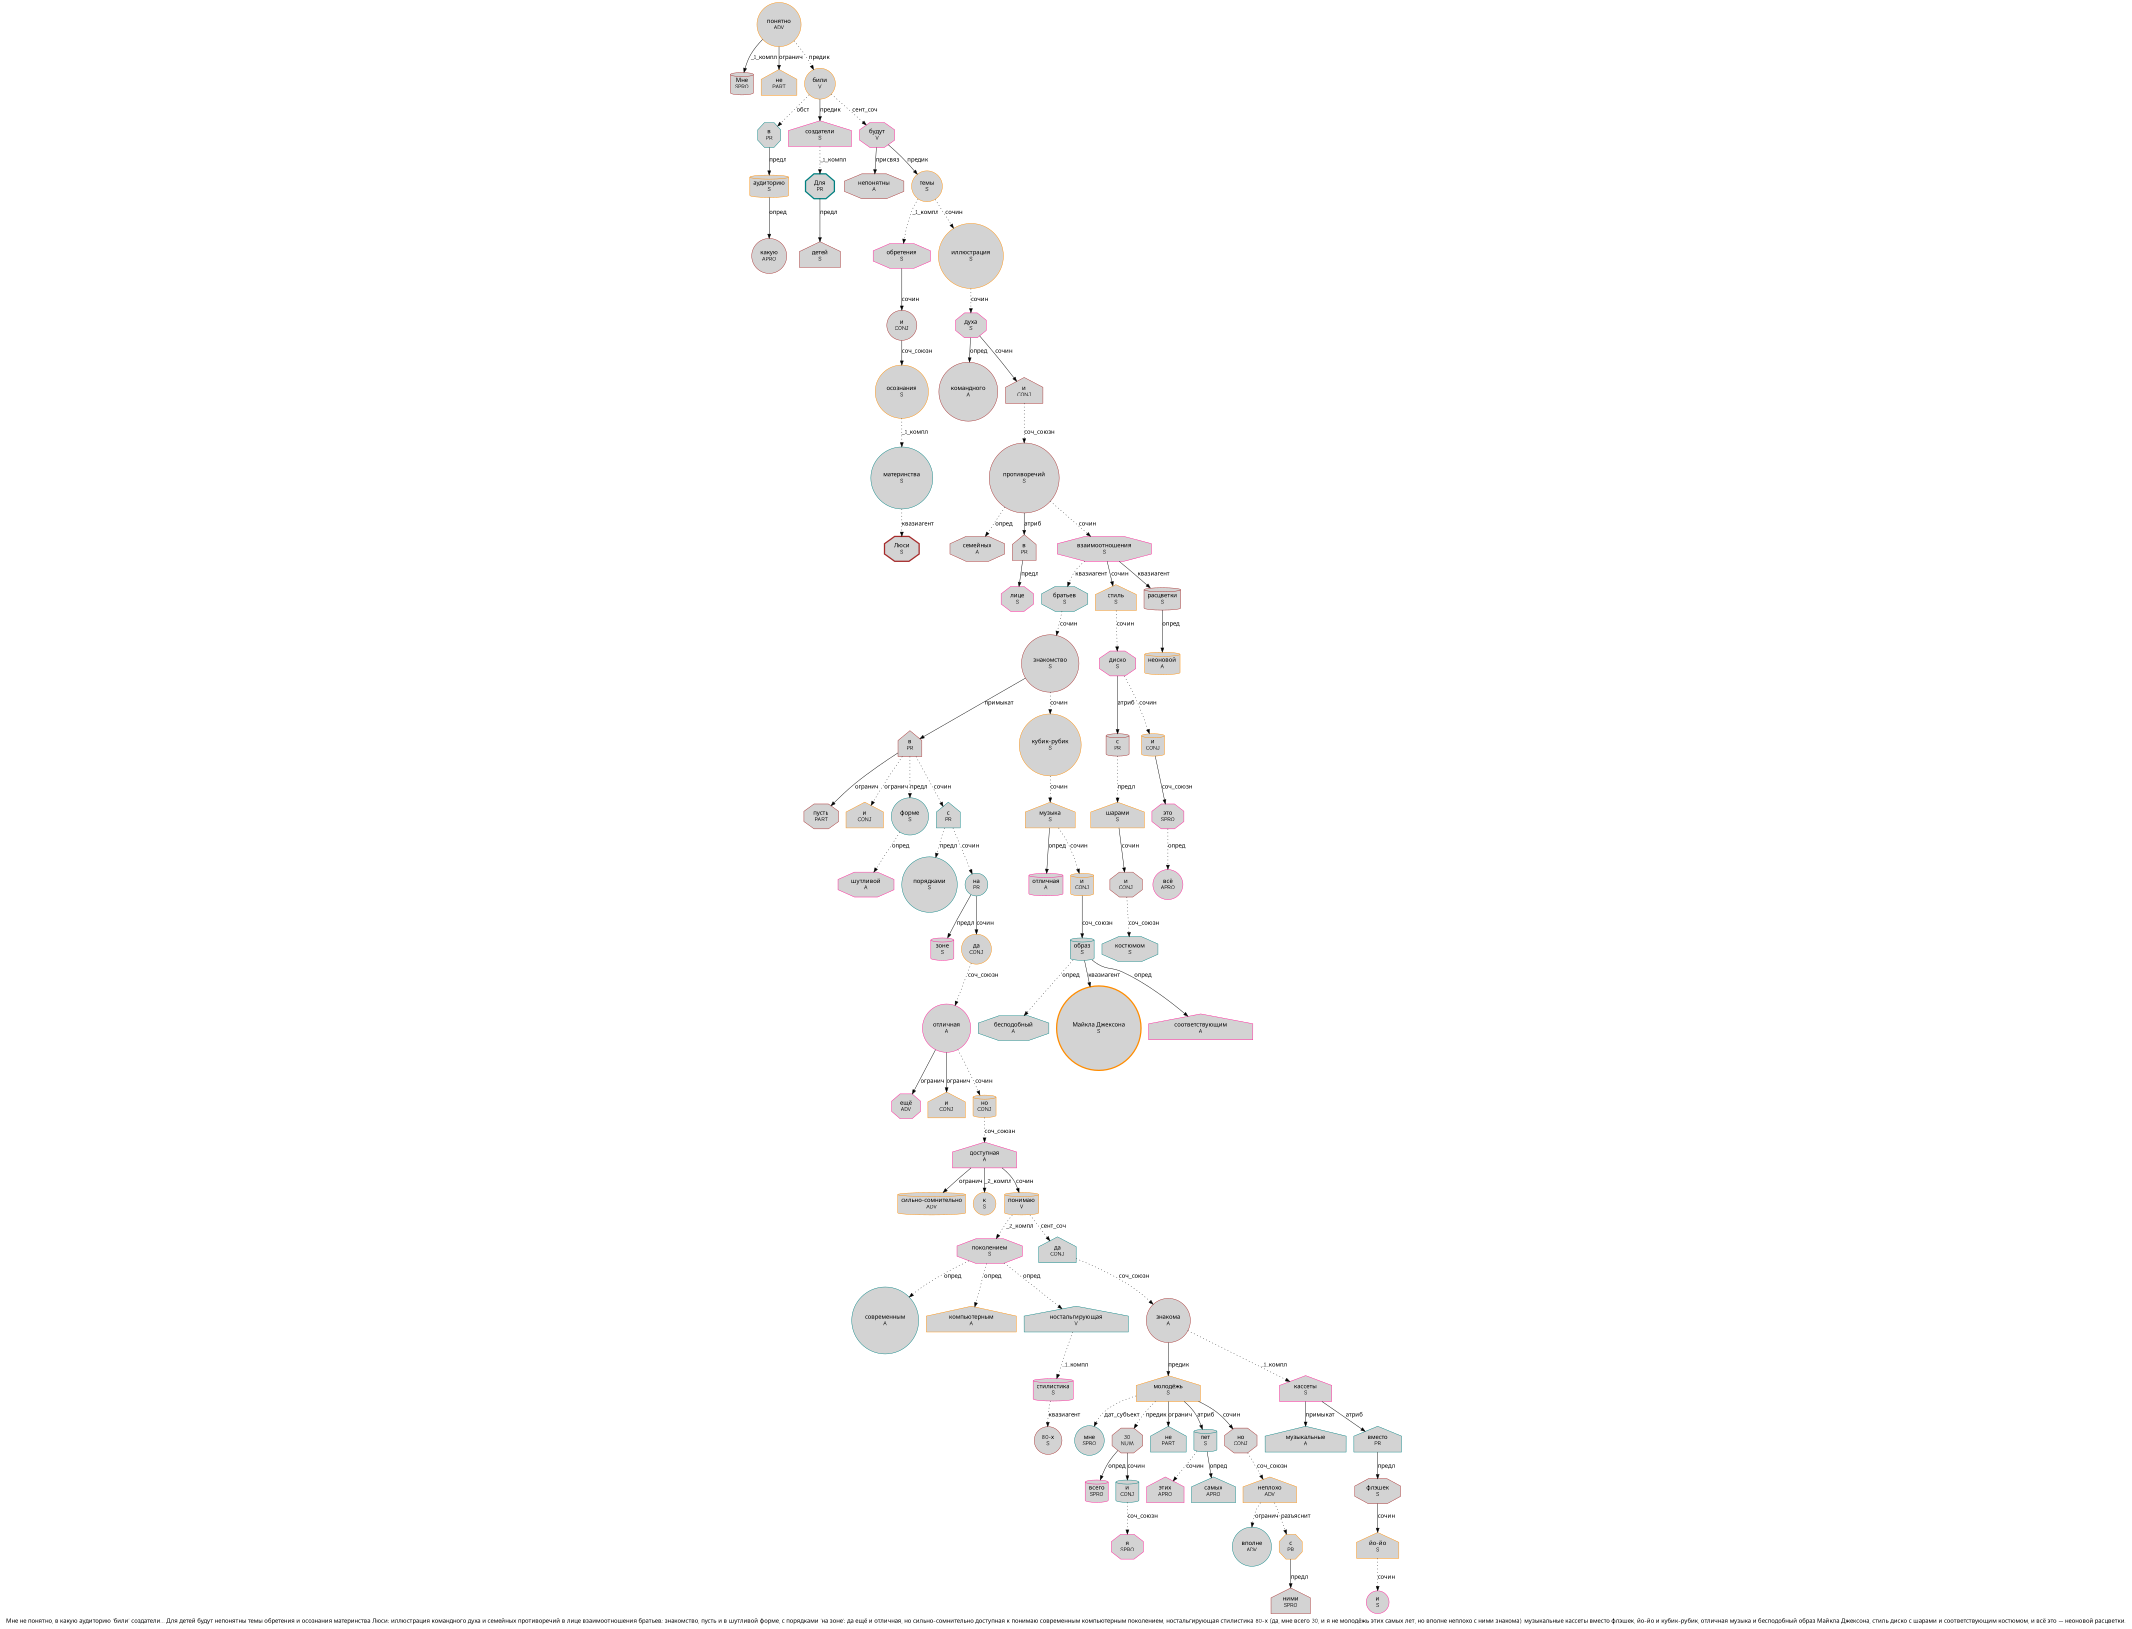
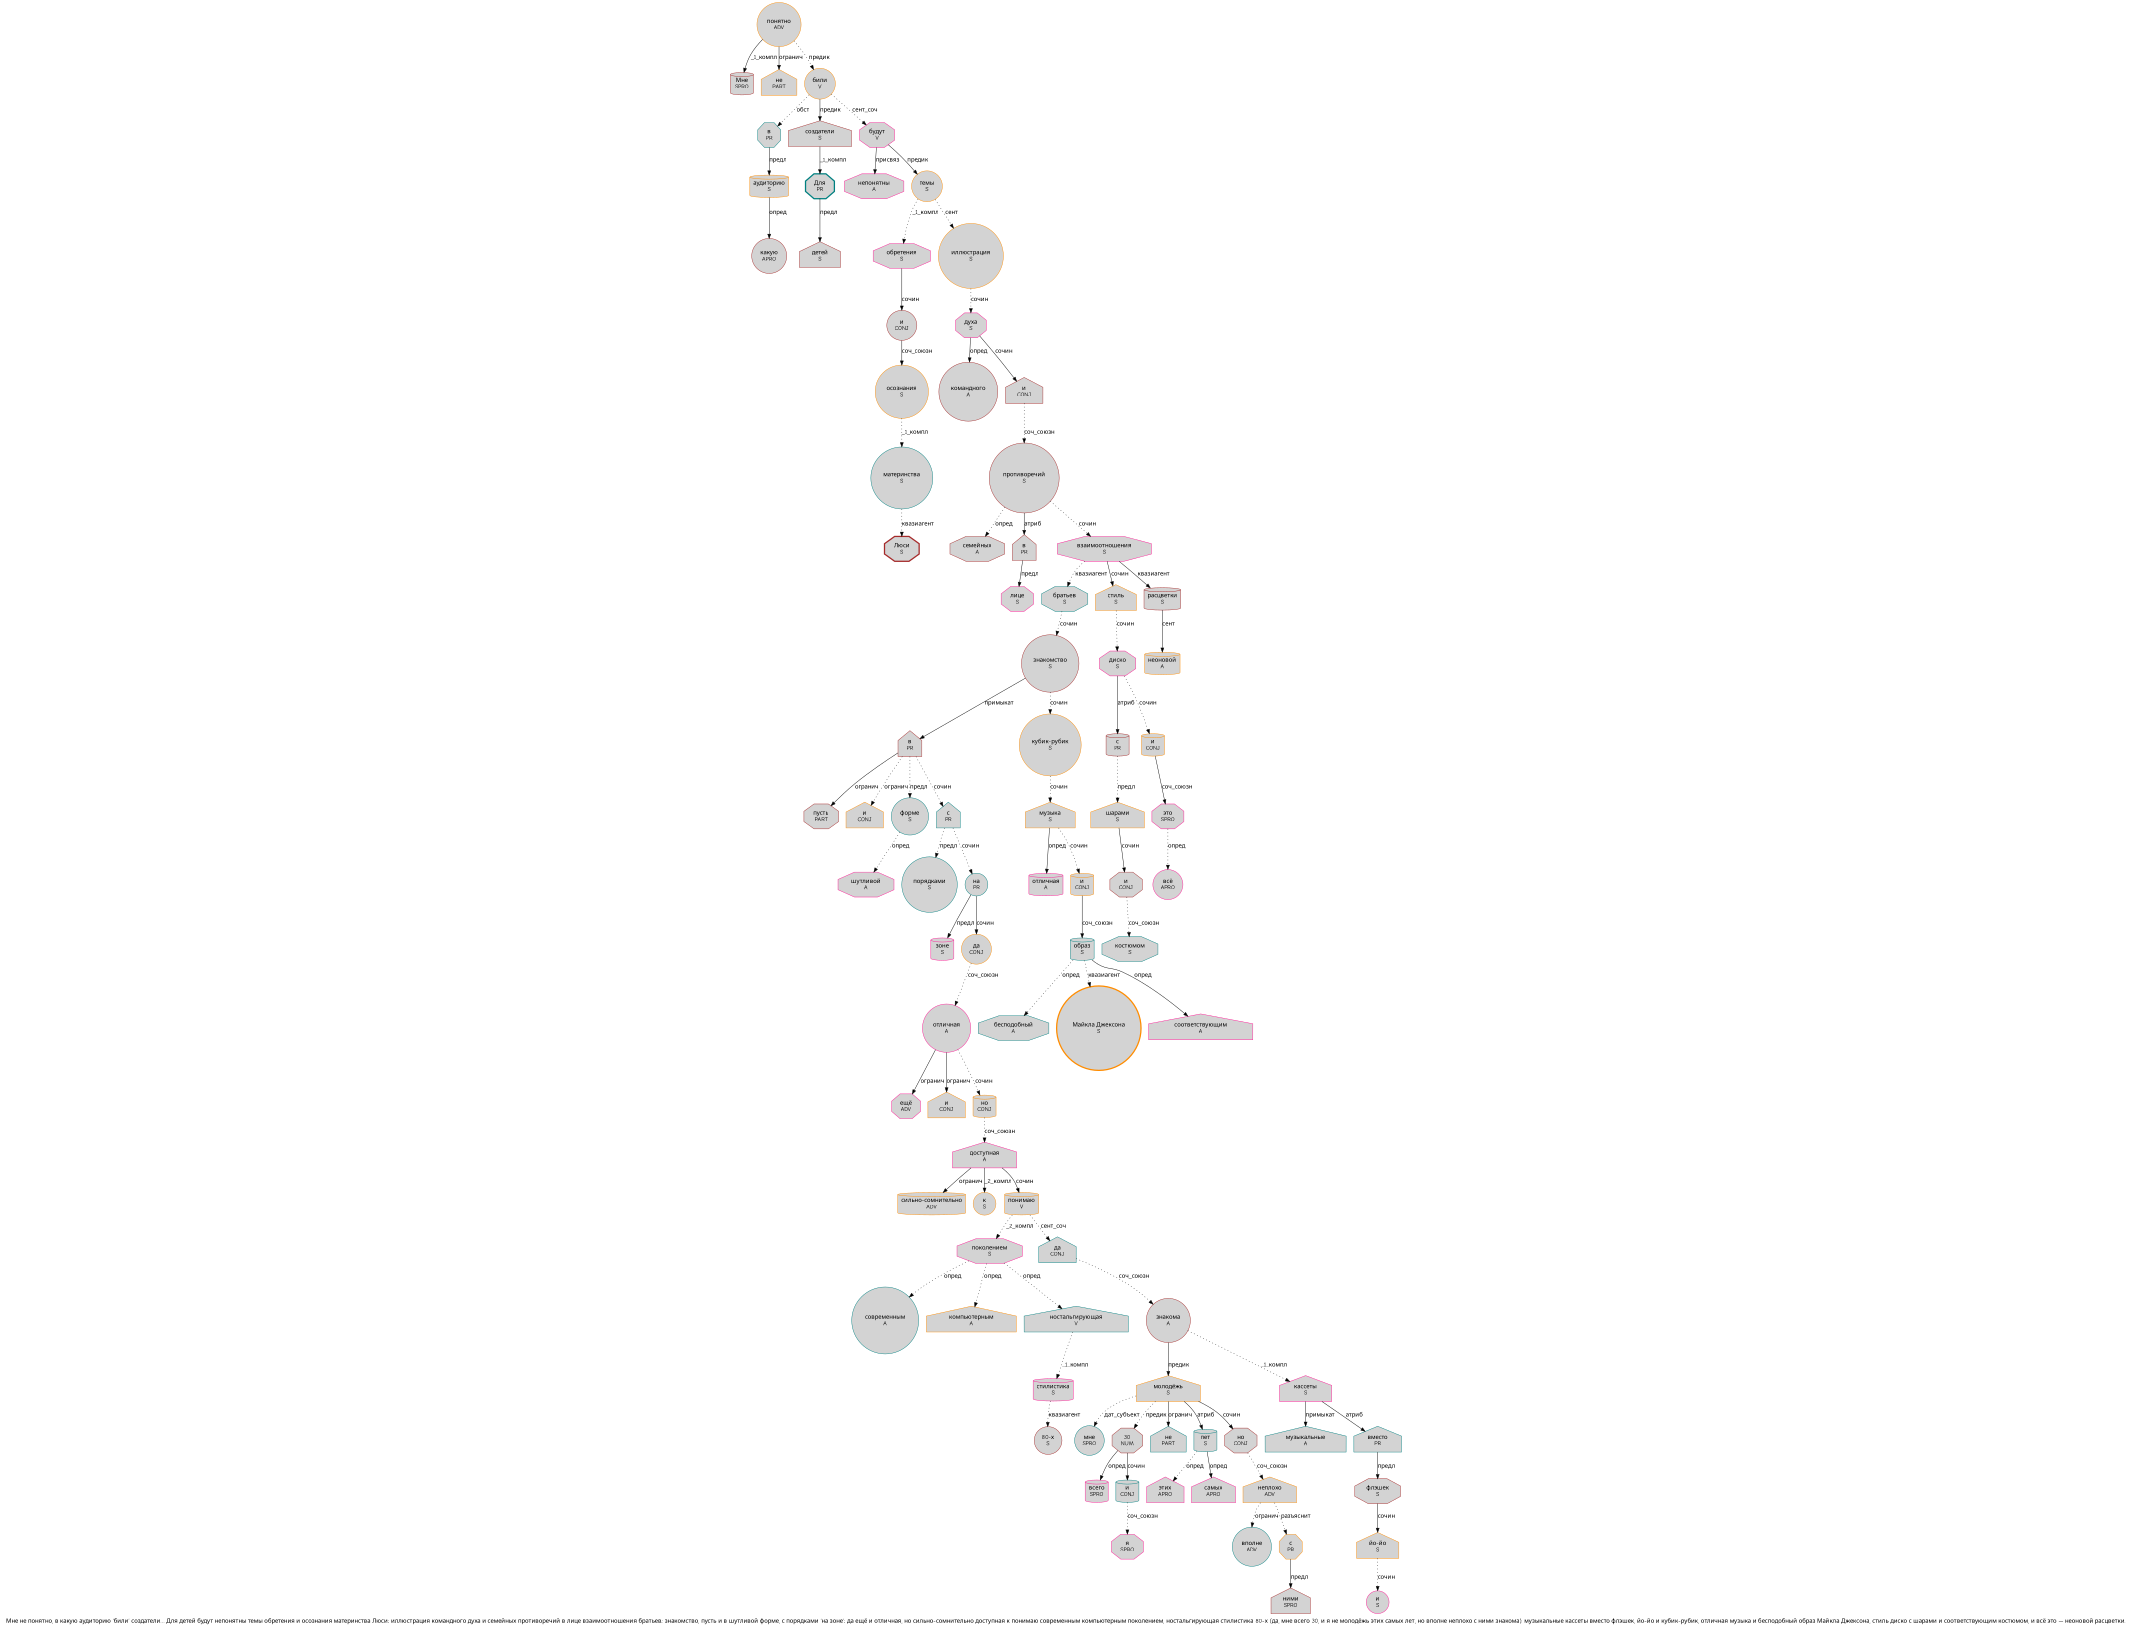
(820, 135) -> (820, 135)
(820, 158) -> (820, 158)
(874, 186) -> (874, 186)
(954, 213) -> (952, 213)
(1171, 624) -> (1169, 624)
(1087, 972) -> (1087, 972)
(1195, 1466) -> (1195, 1466)
(1214, 1491) -> (1214, 1491)
